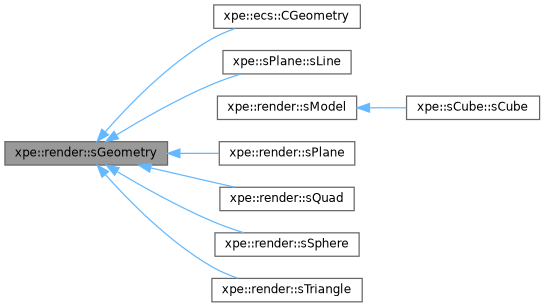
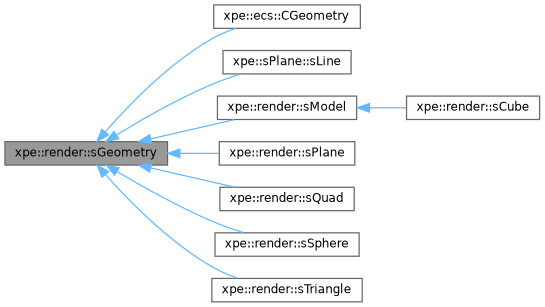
(473, 108) -> (473, 108)
none -> (193, 129)
